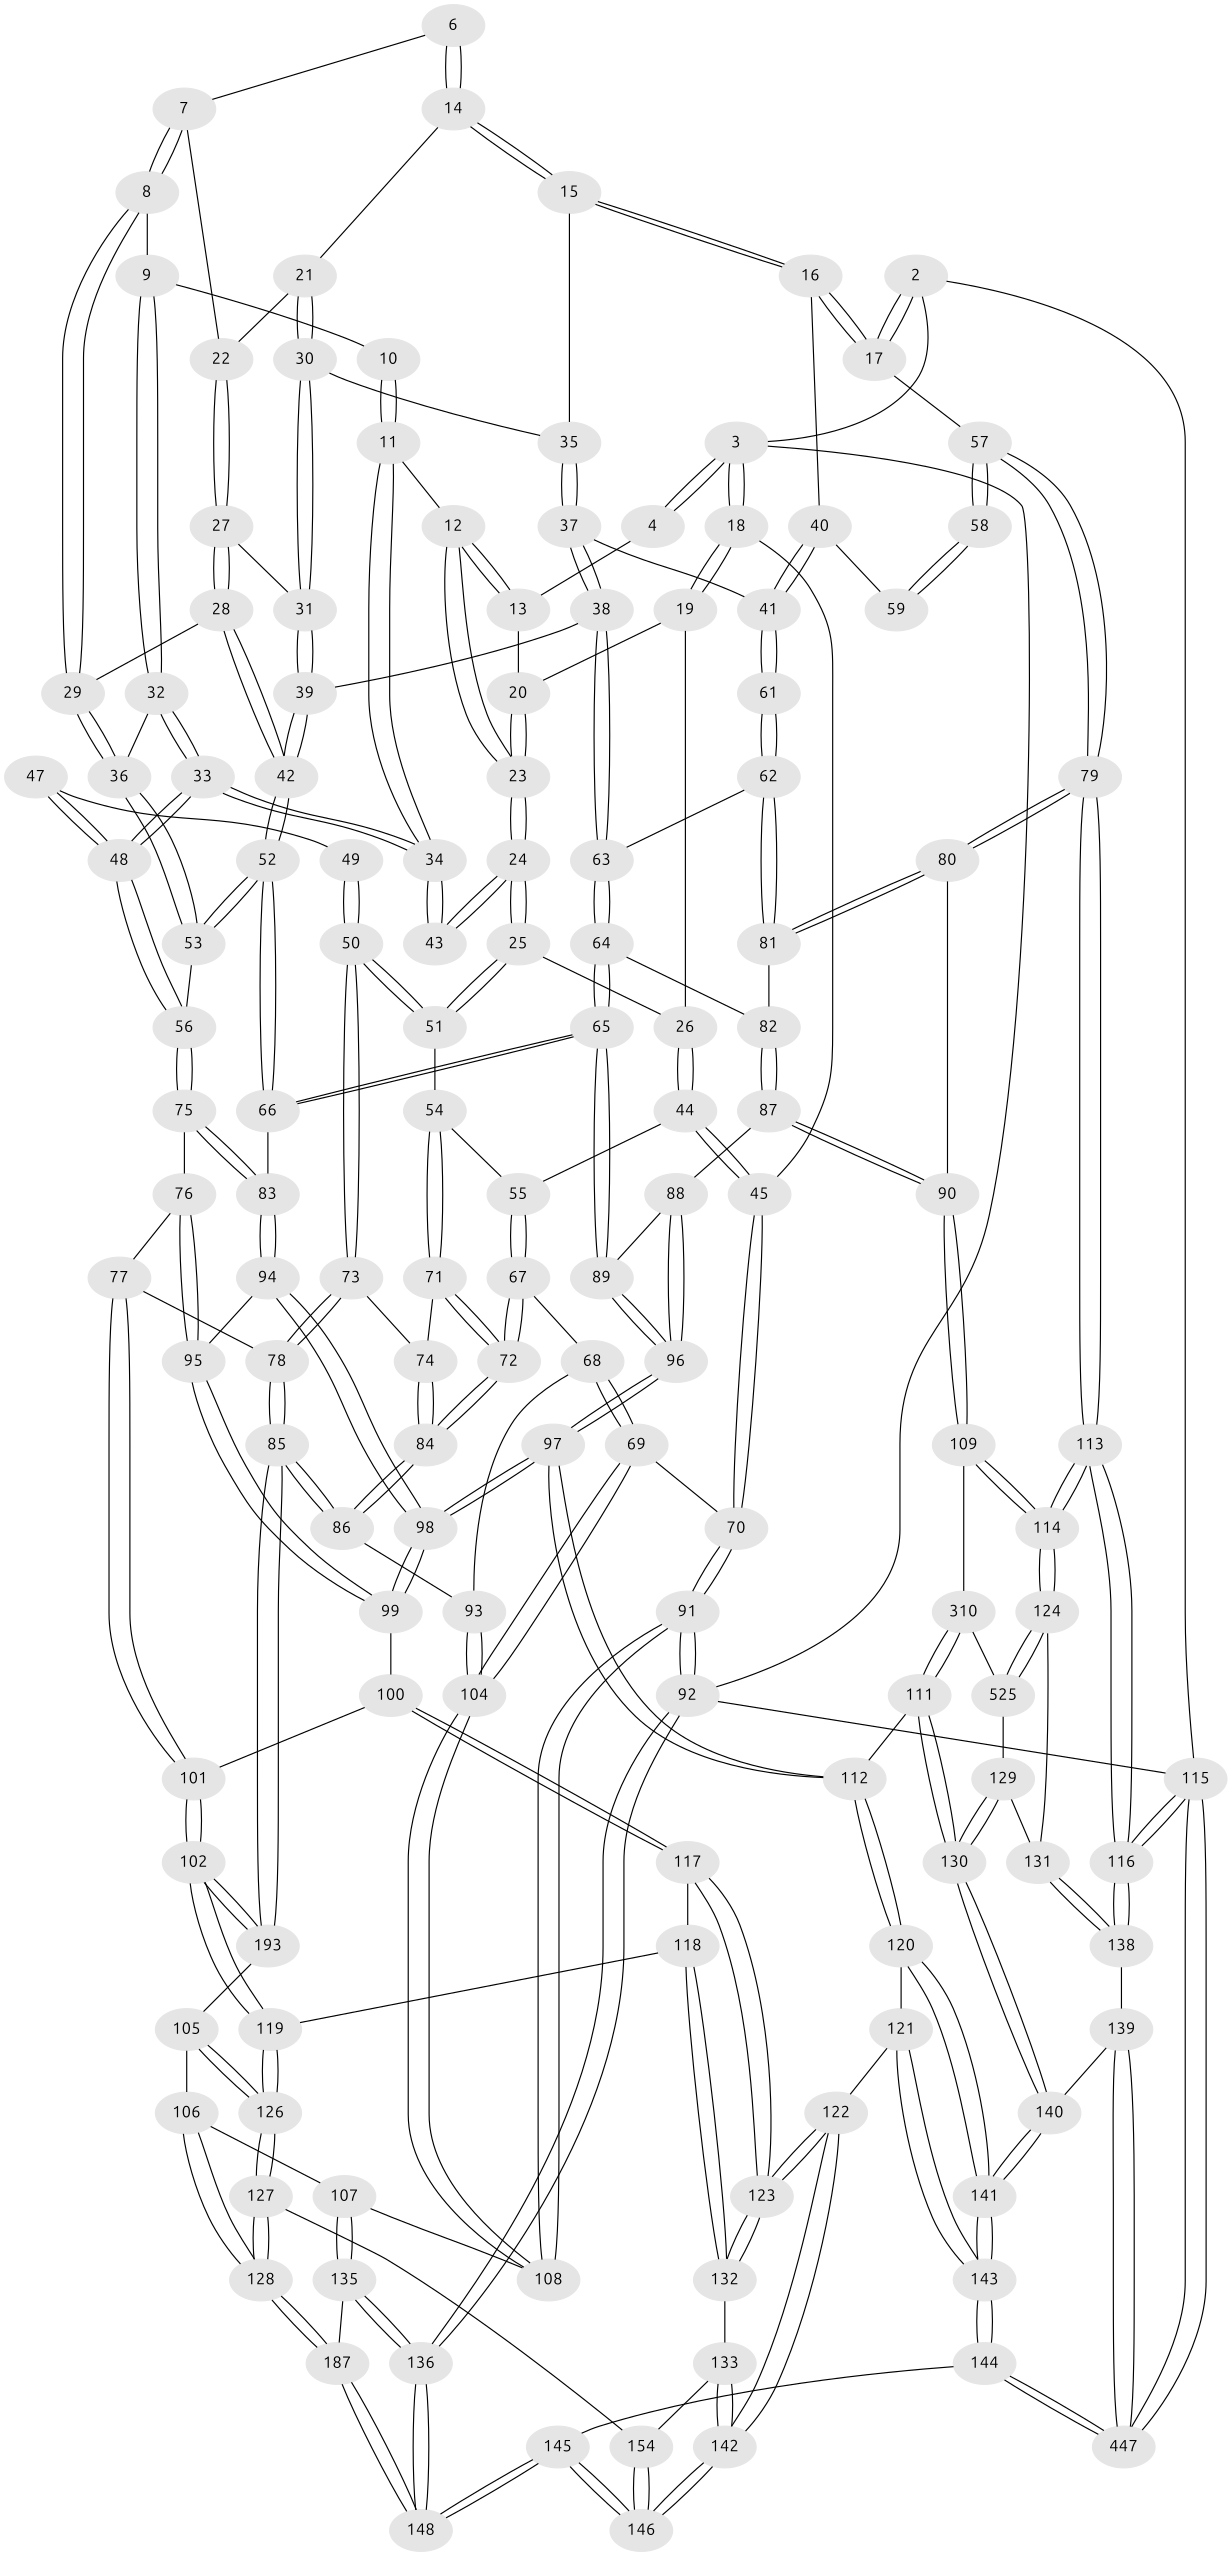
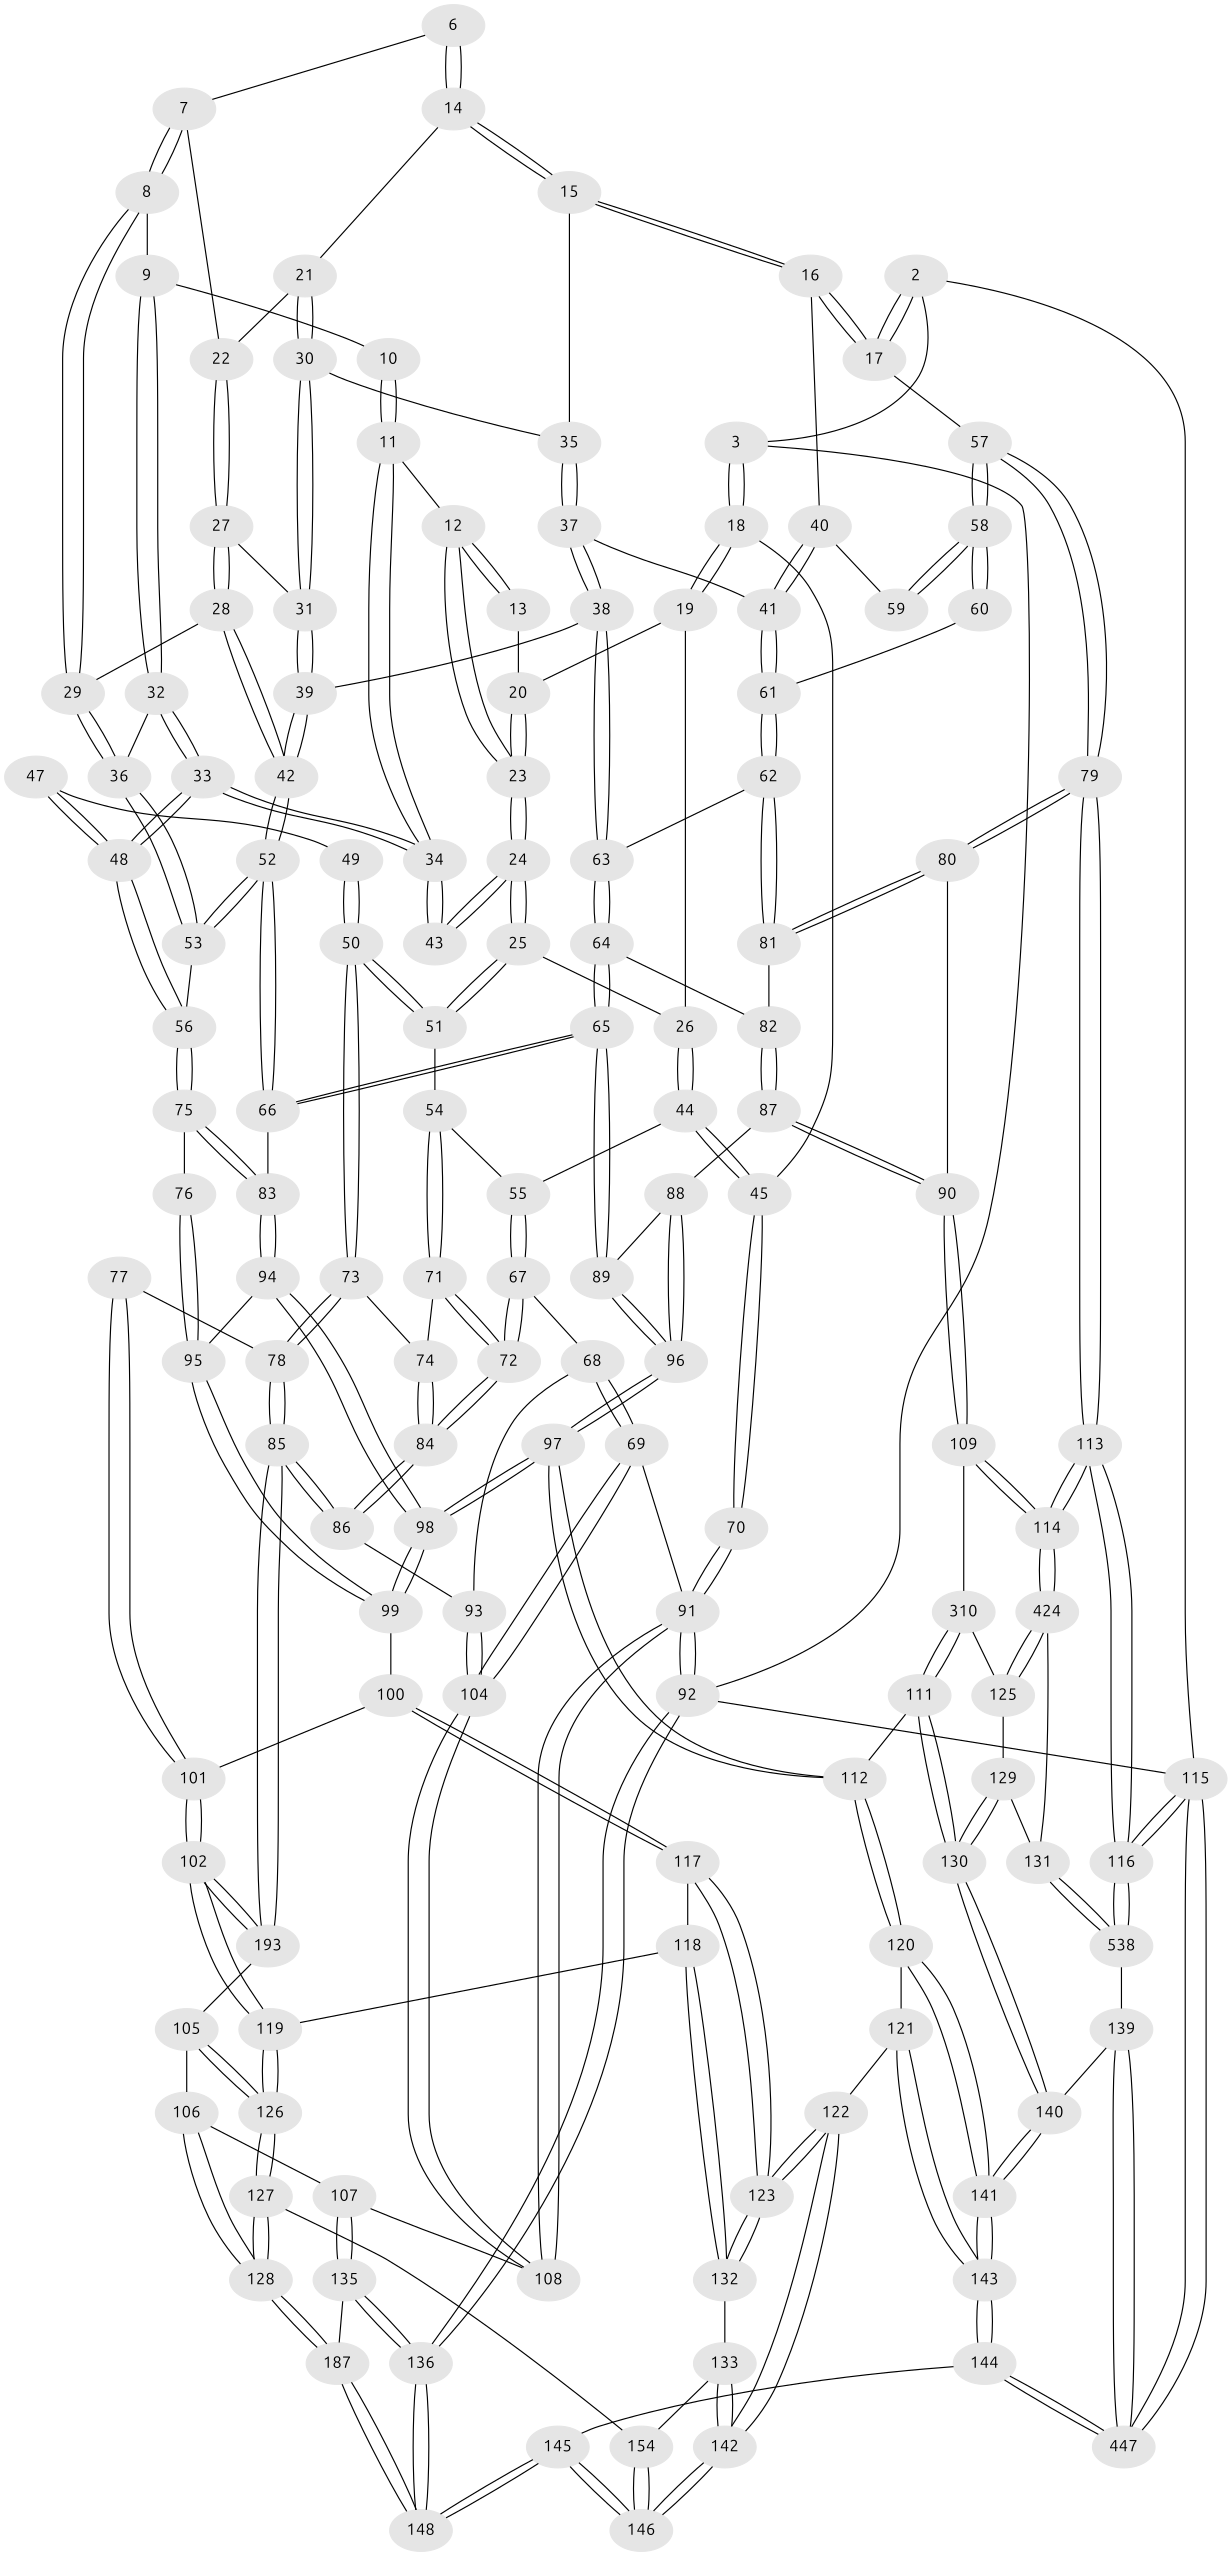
(653, 527) -> none
none -> (980, 610)
(152, 1236) -> none
(687, 1487) -> (662, 1529)
(1047, 1612) -> (1047, 1612)
(1003, 1696) -> (1003, 1696)
(1121, 1946) -> (1121, 1946)
